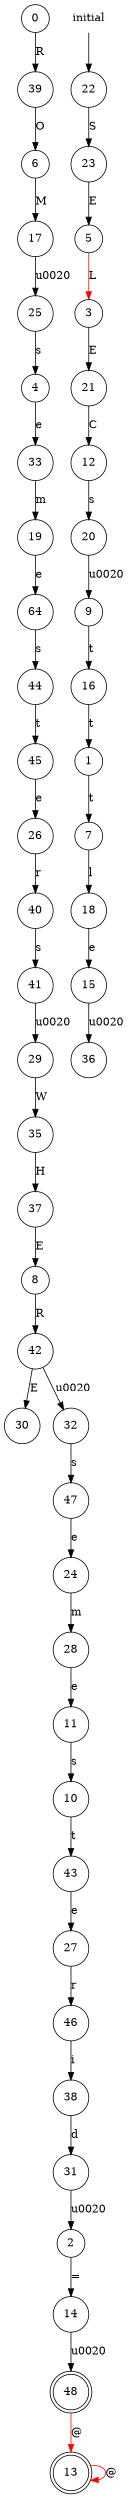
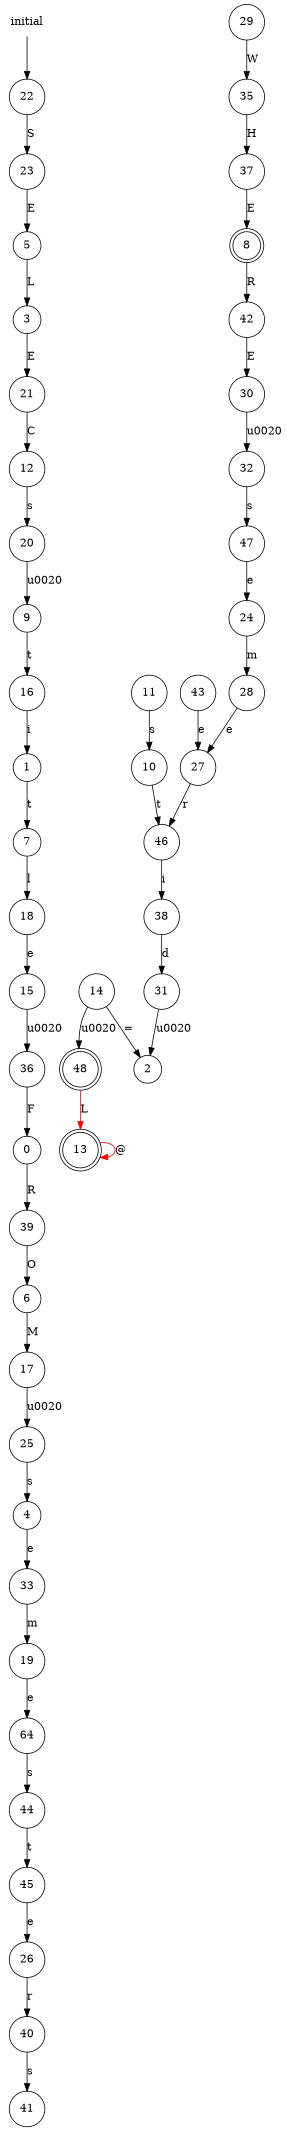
(89, 272) -> (27, 279)
(91, 724) -> (29, 730)
(35, 1019) -> none
none -> (27, 1108)
(35, 1280) -> (247, 246)
(52, 1385) -> (247, 428)
(71, 1683) -> (225, 727)
(71, 1833) -> (155, 801)
(71, 2273) -> (121, 1029)
(77, 2433) -> (84, 1110)
